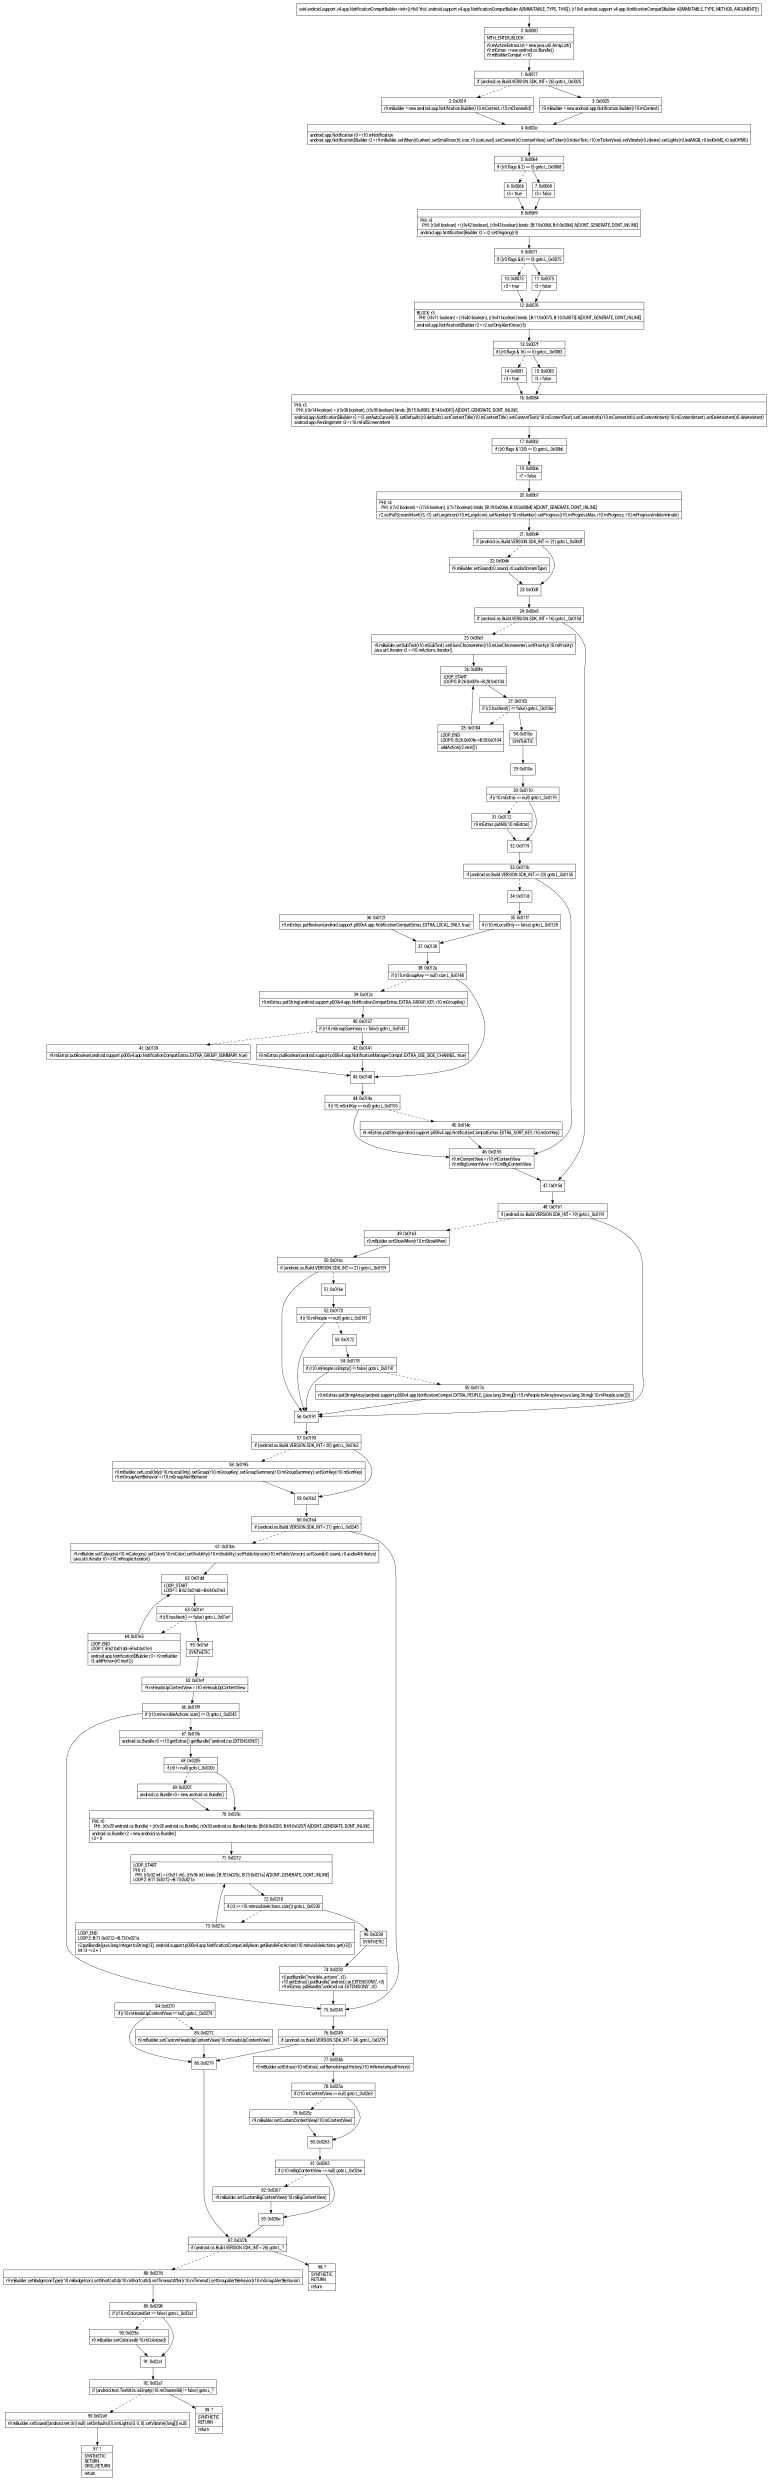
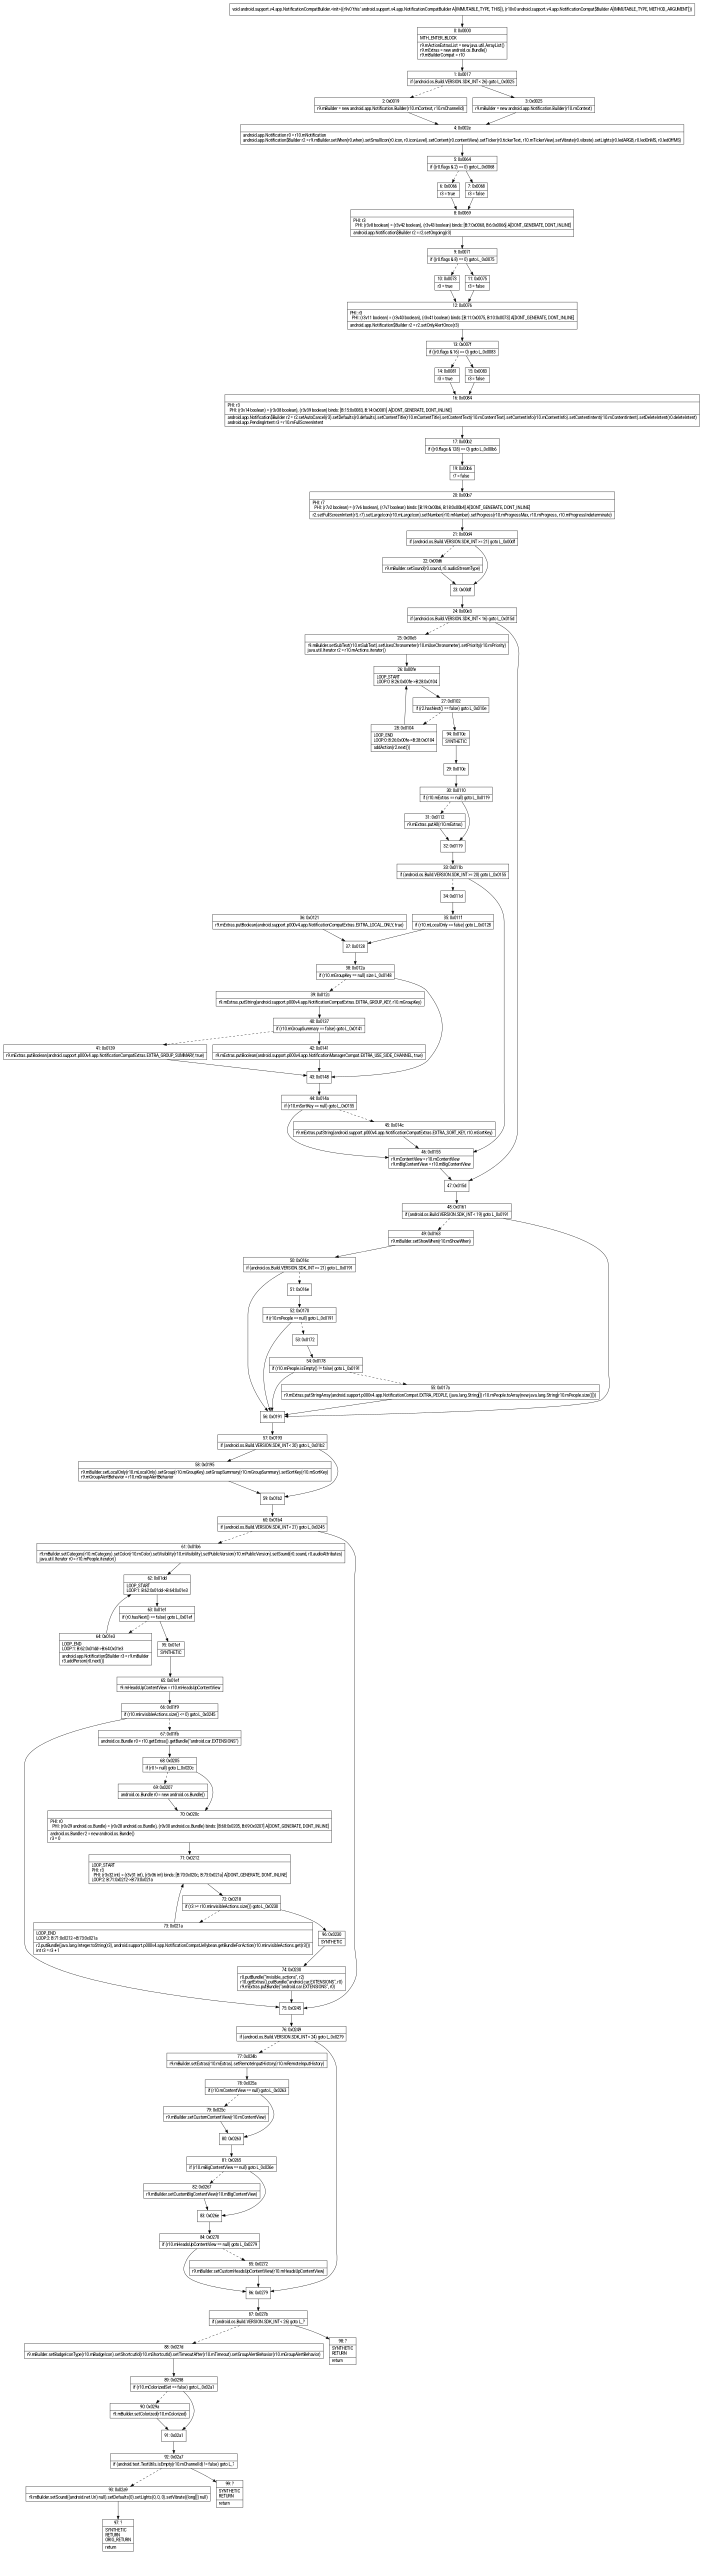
(426, 313) -> (357, 313)
(386, 503) -> (319, 503)
(277, 1455) -> (243, 1455)
(257, 2230) -> (210, 2226)
